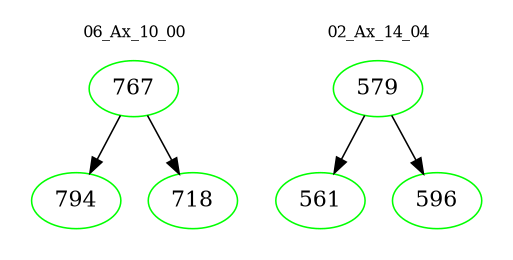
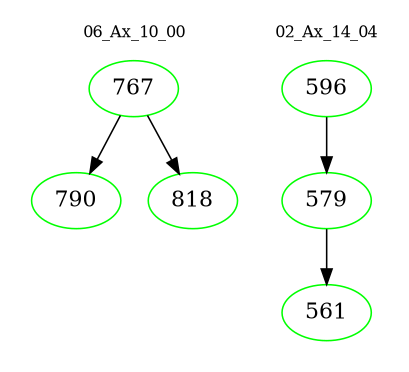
(404, 138) -> (327, 137)
(76, 201) -> (76, 201)
(193, 201) -> (193, 201)
